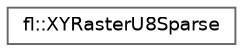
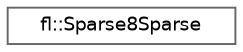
(122, 26) -> (122, 26)
